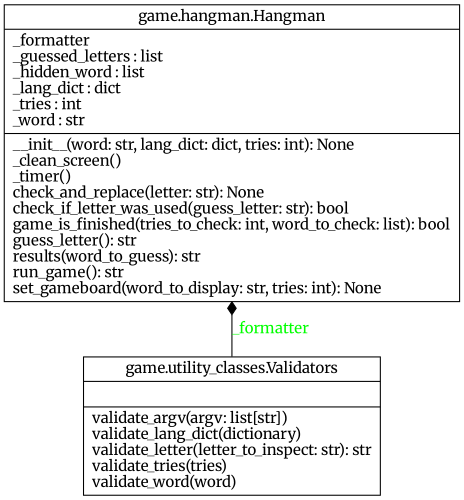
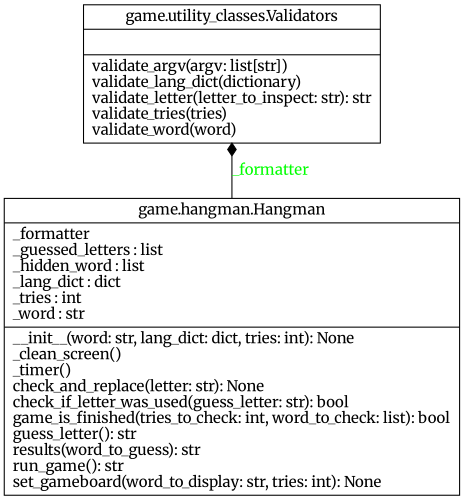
(232, 336) -> (232, 177)
